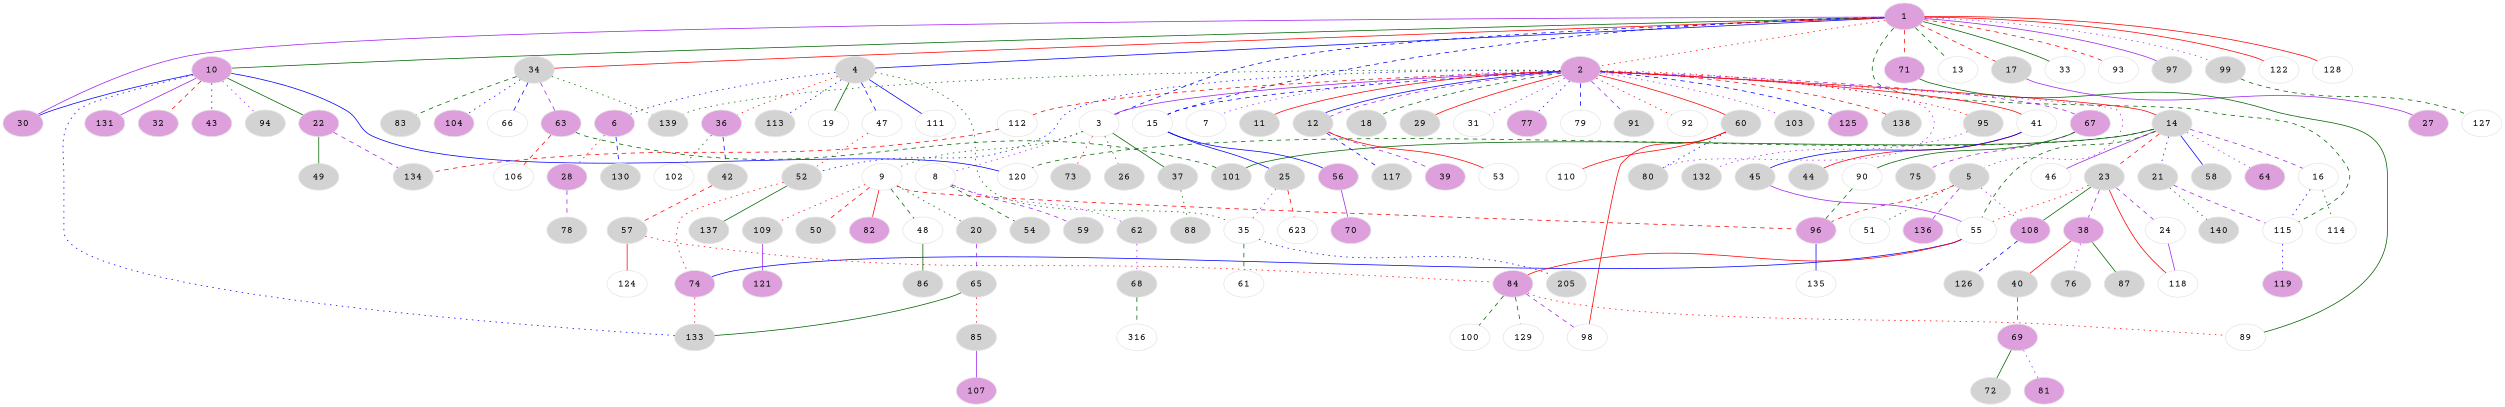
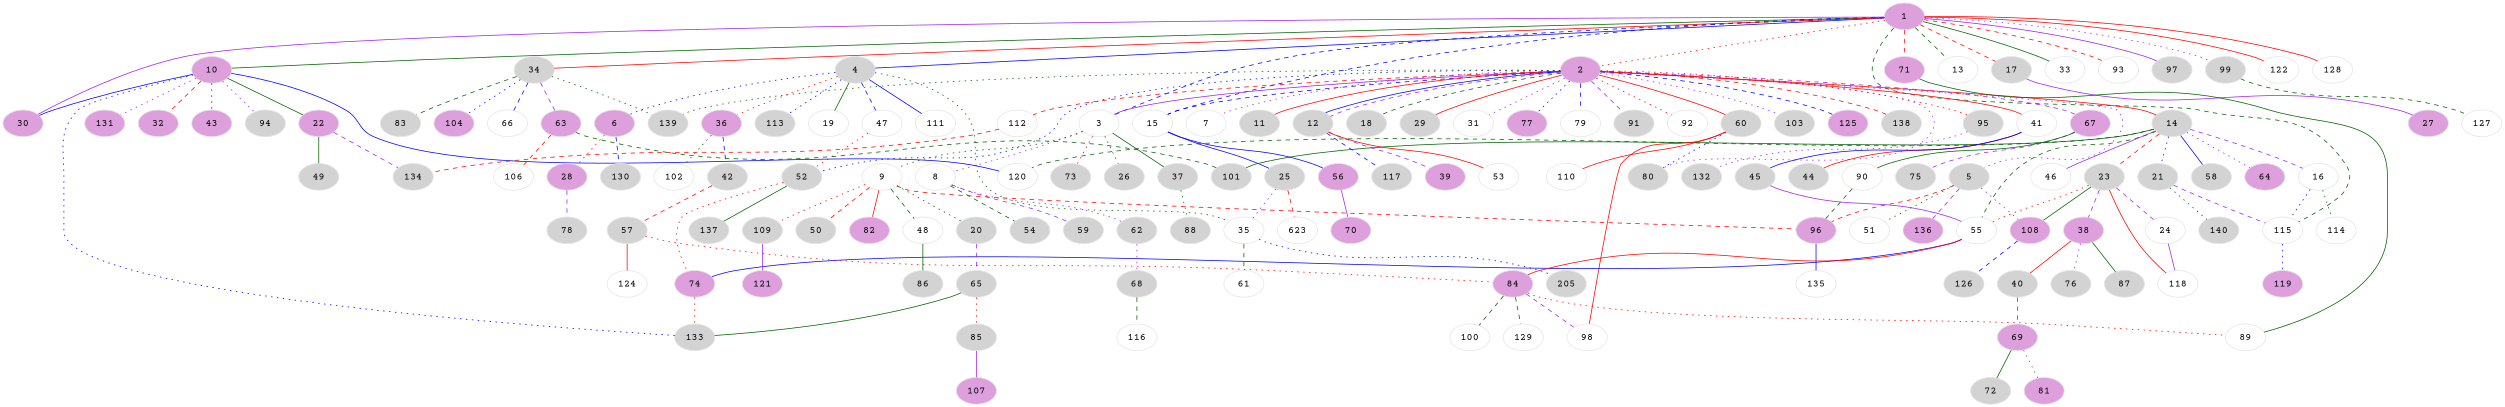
(158, 97) -> (158, 97)
(1137, 337) -> (1137, 337)
